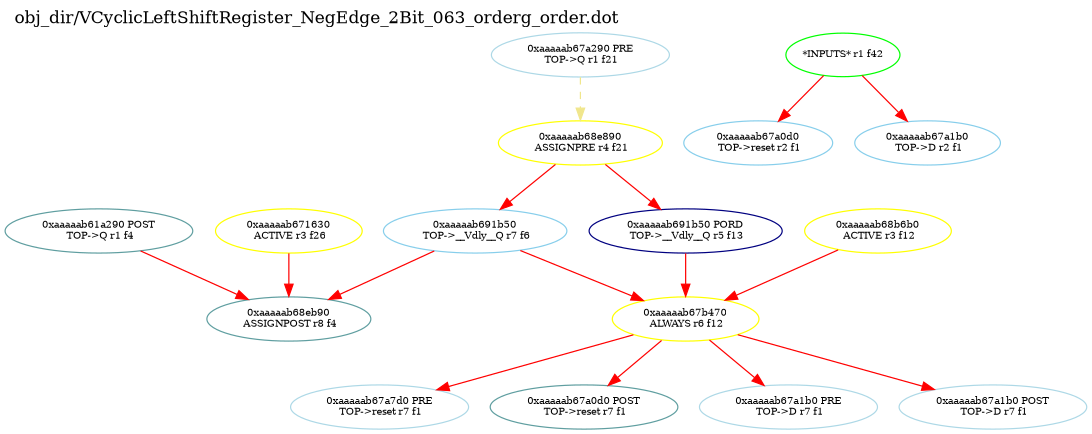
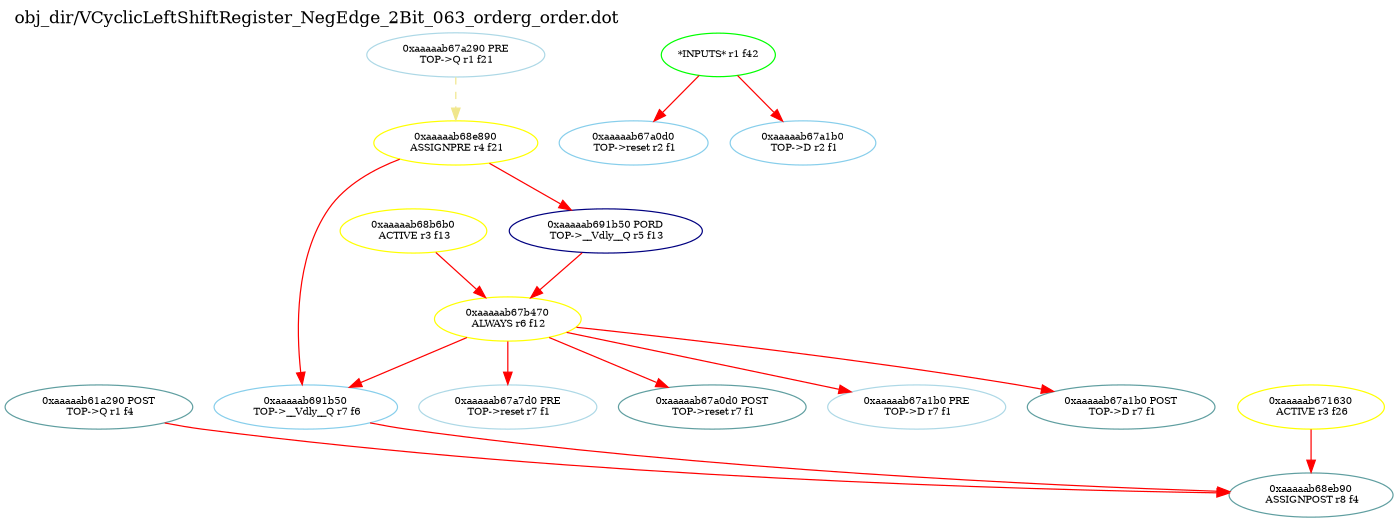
(878, 231) -> (413, 231)
(576, 273) -> (414, 360)
(993, 407) -> (1121, 407)
